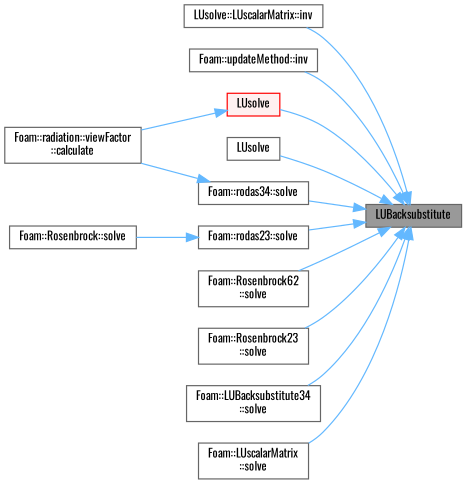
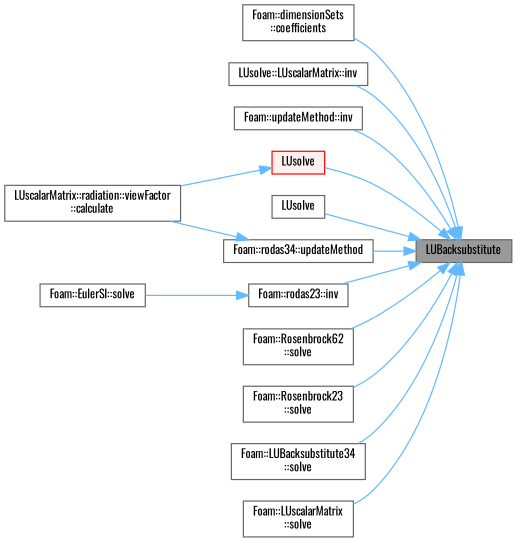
none -> (298, 23)
(73, 145) -> (93, 203)
(254, 193) -> (298, 251)
(73, 237) -> (93, 295)
(254, 237) -> (298, 295)
